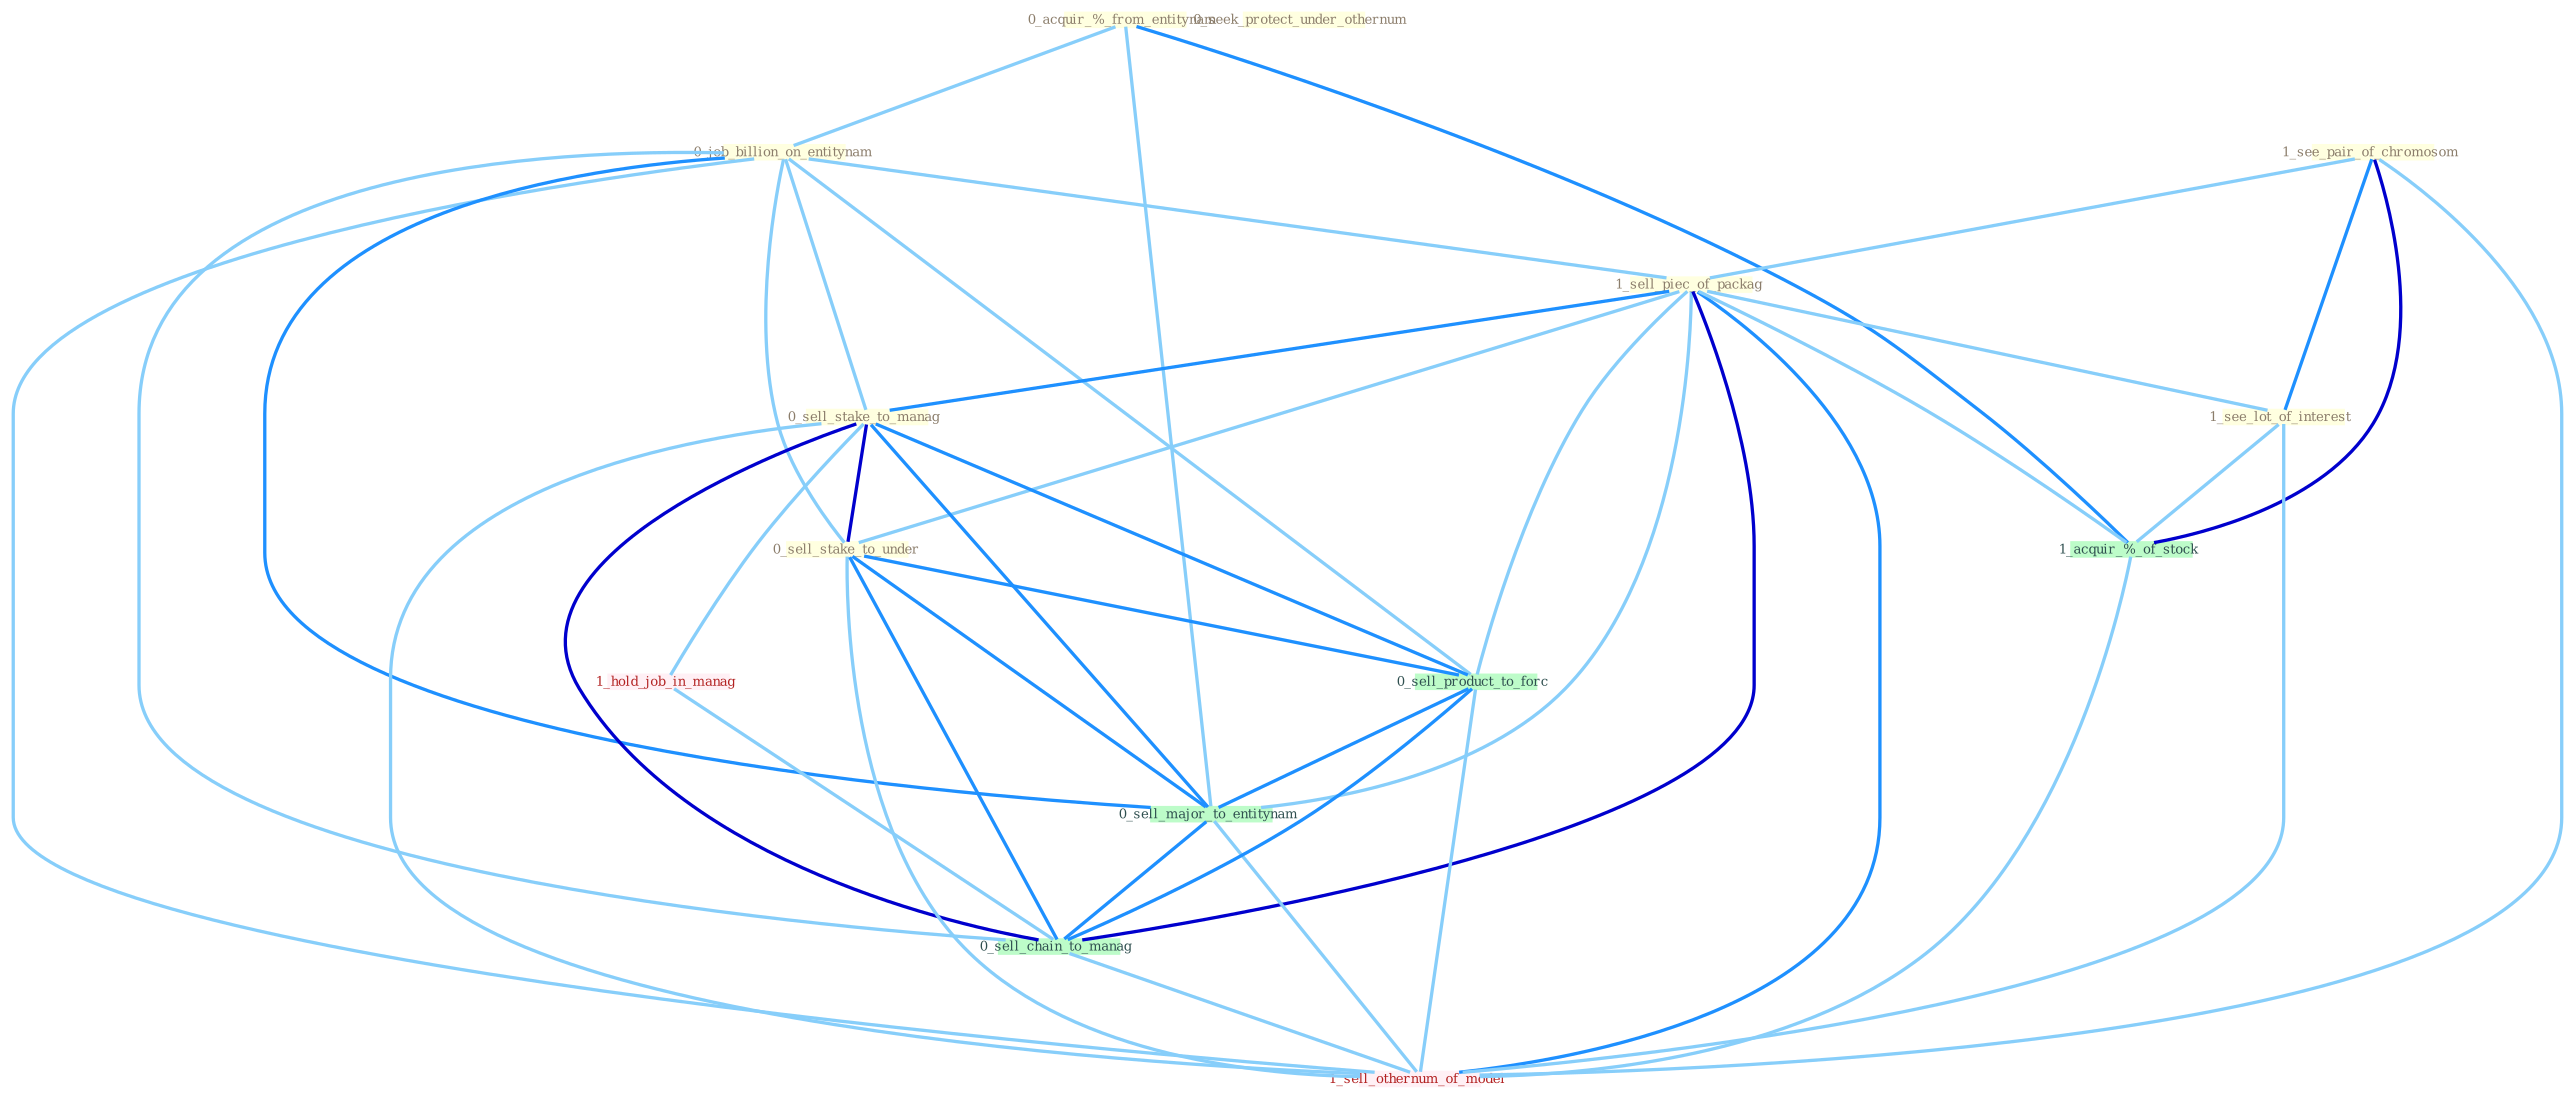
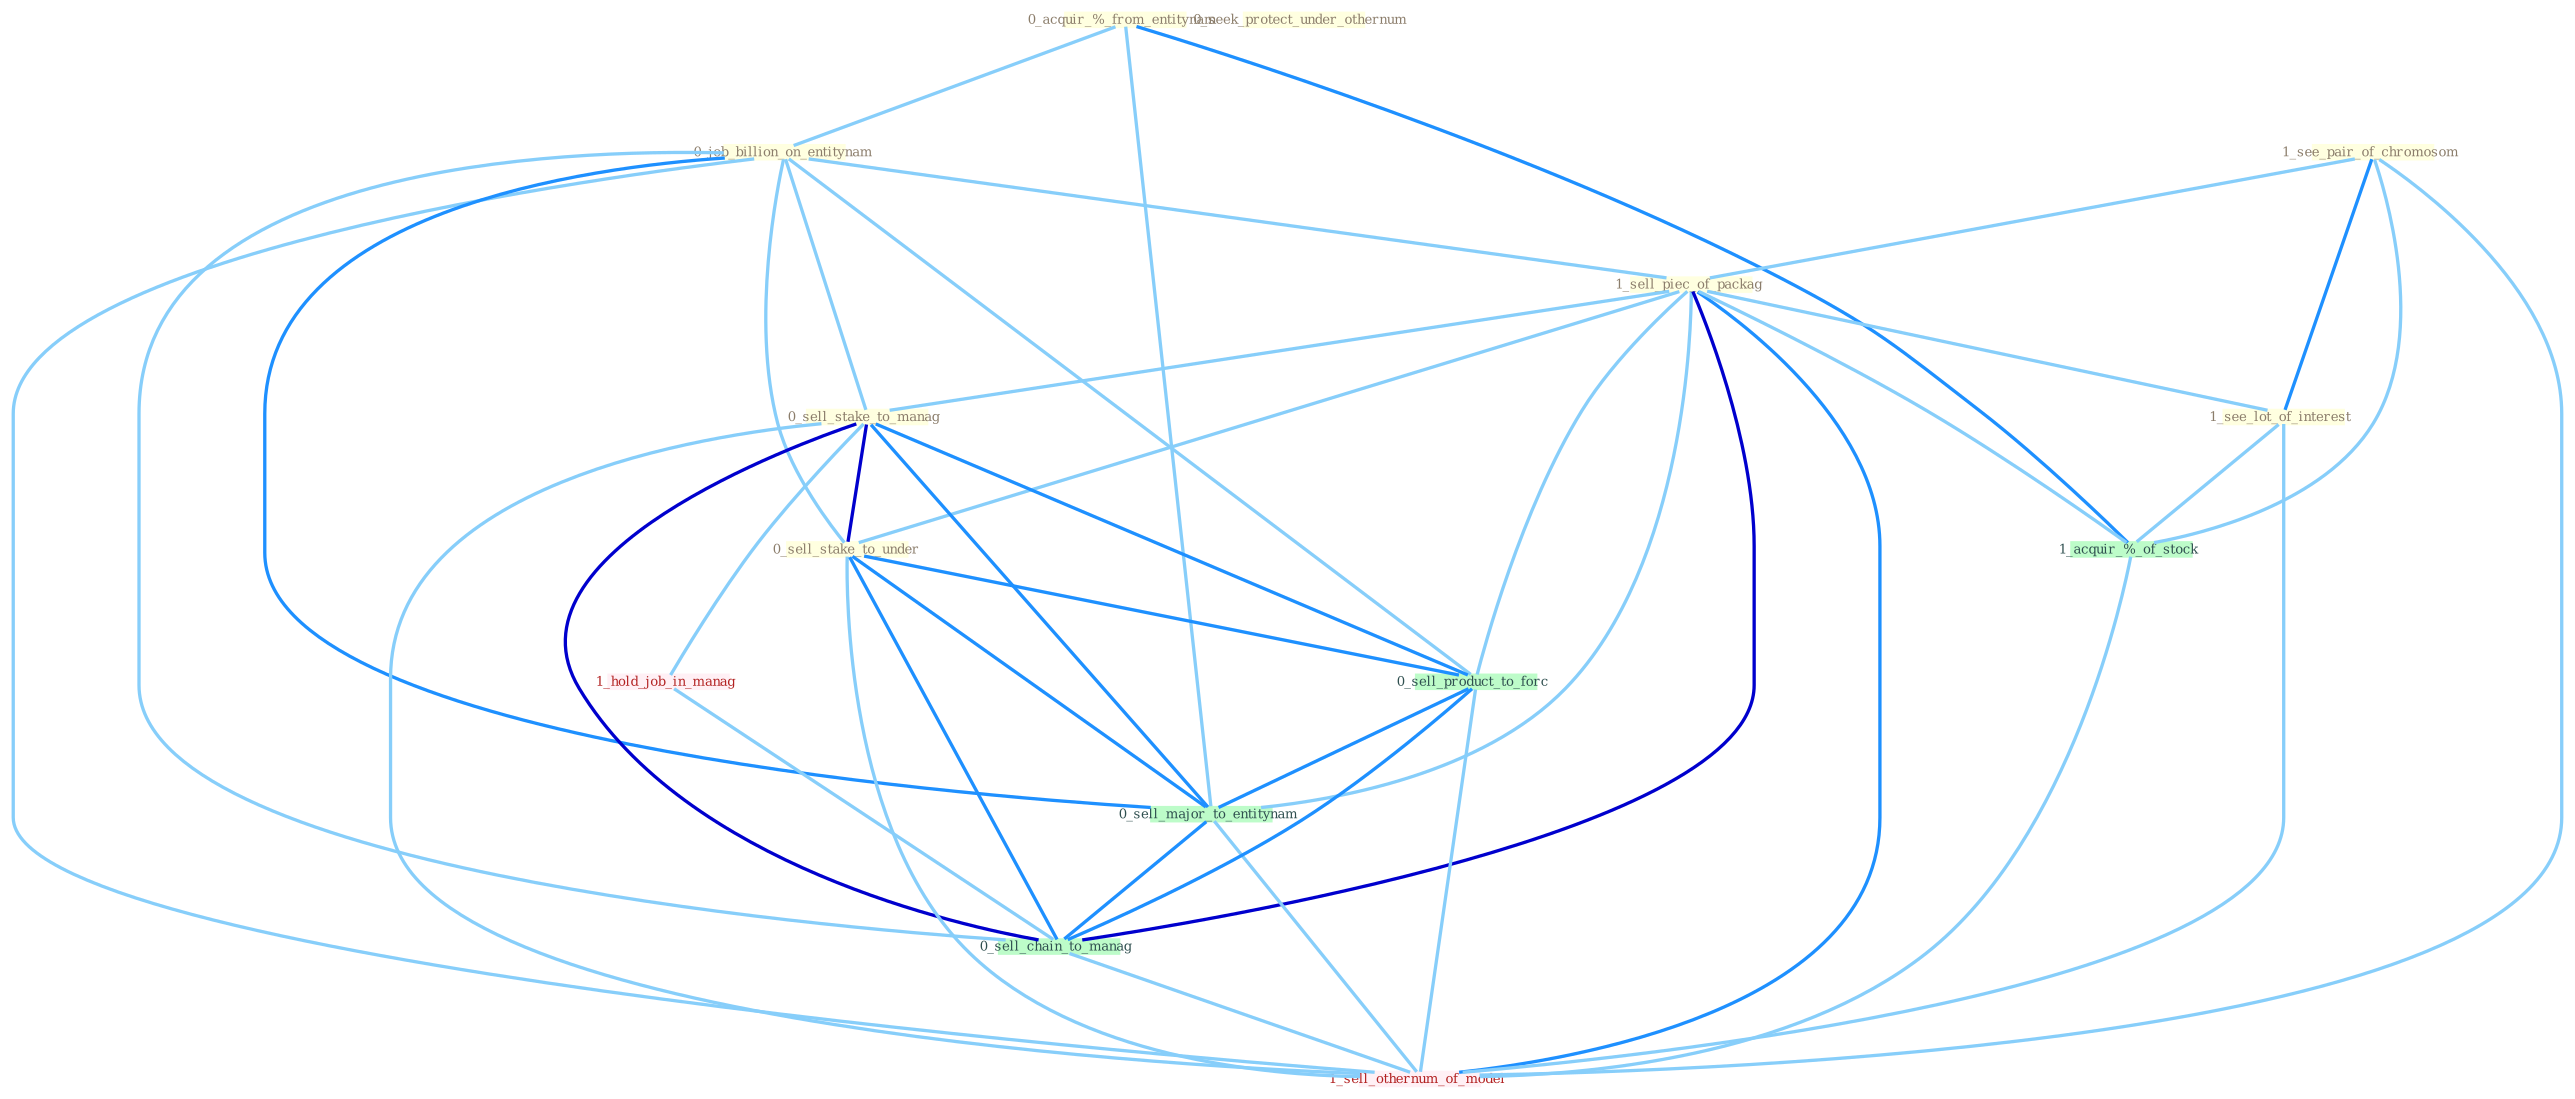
(1279, 351) -> (1279, 351)
(2376, 417) -> (2376, 417)
